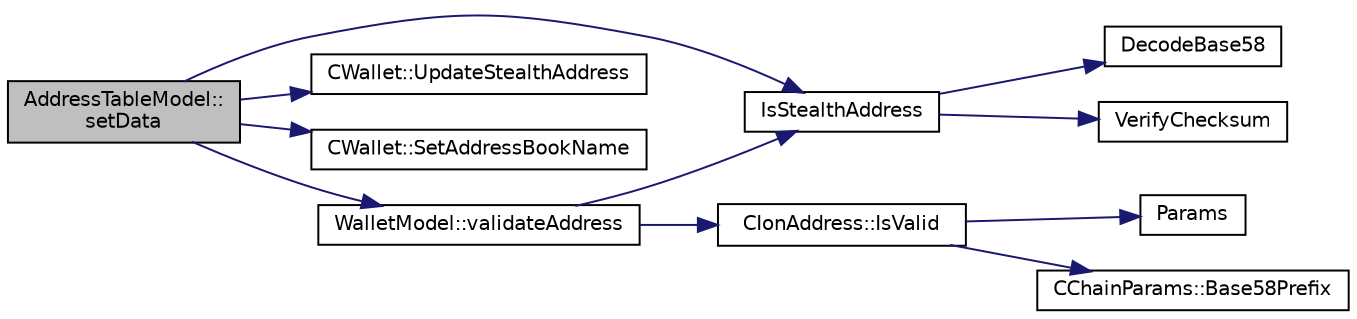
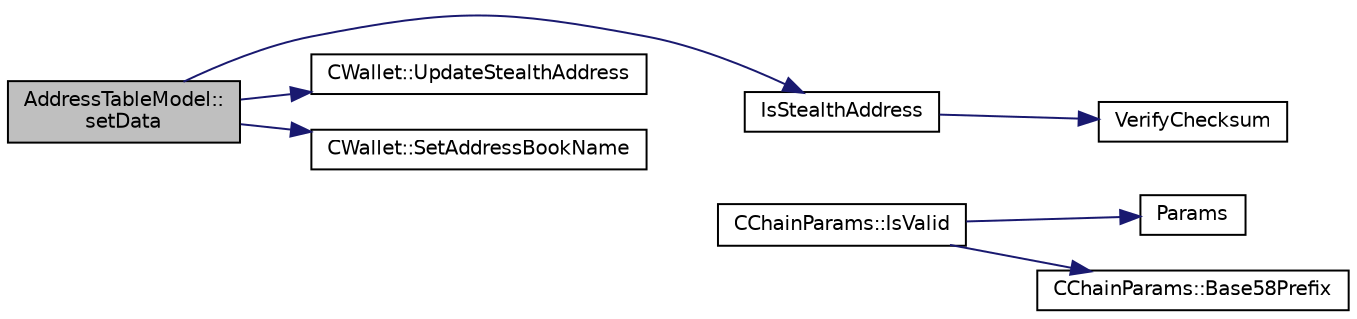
(1193, 46) -> none
(479, 225) -> none
(842, 225) -> (842, 225)
